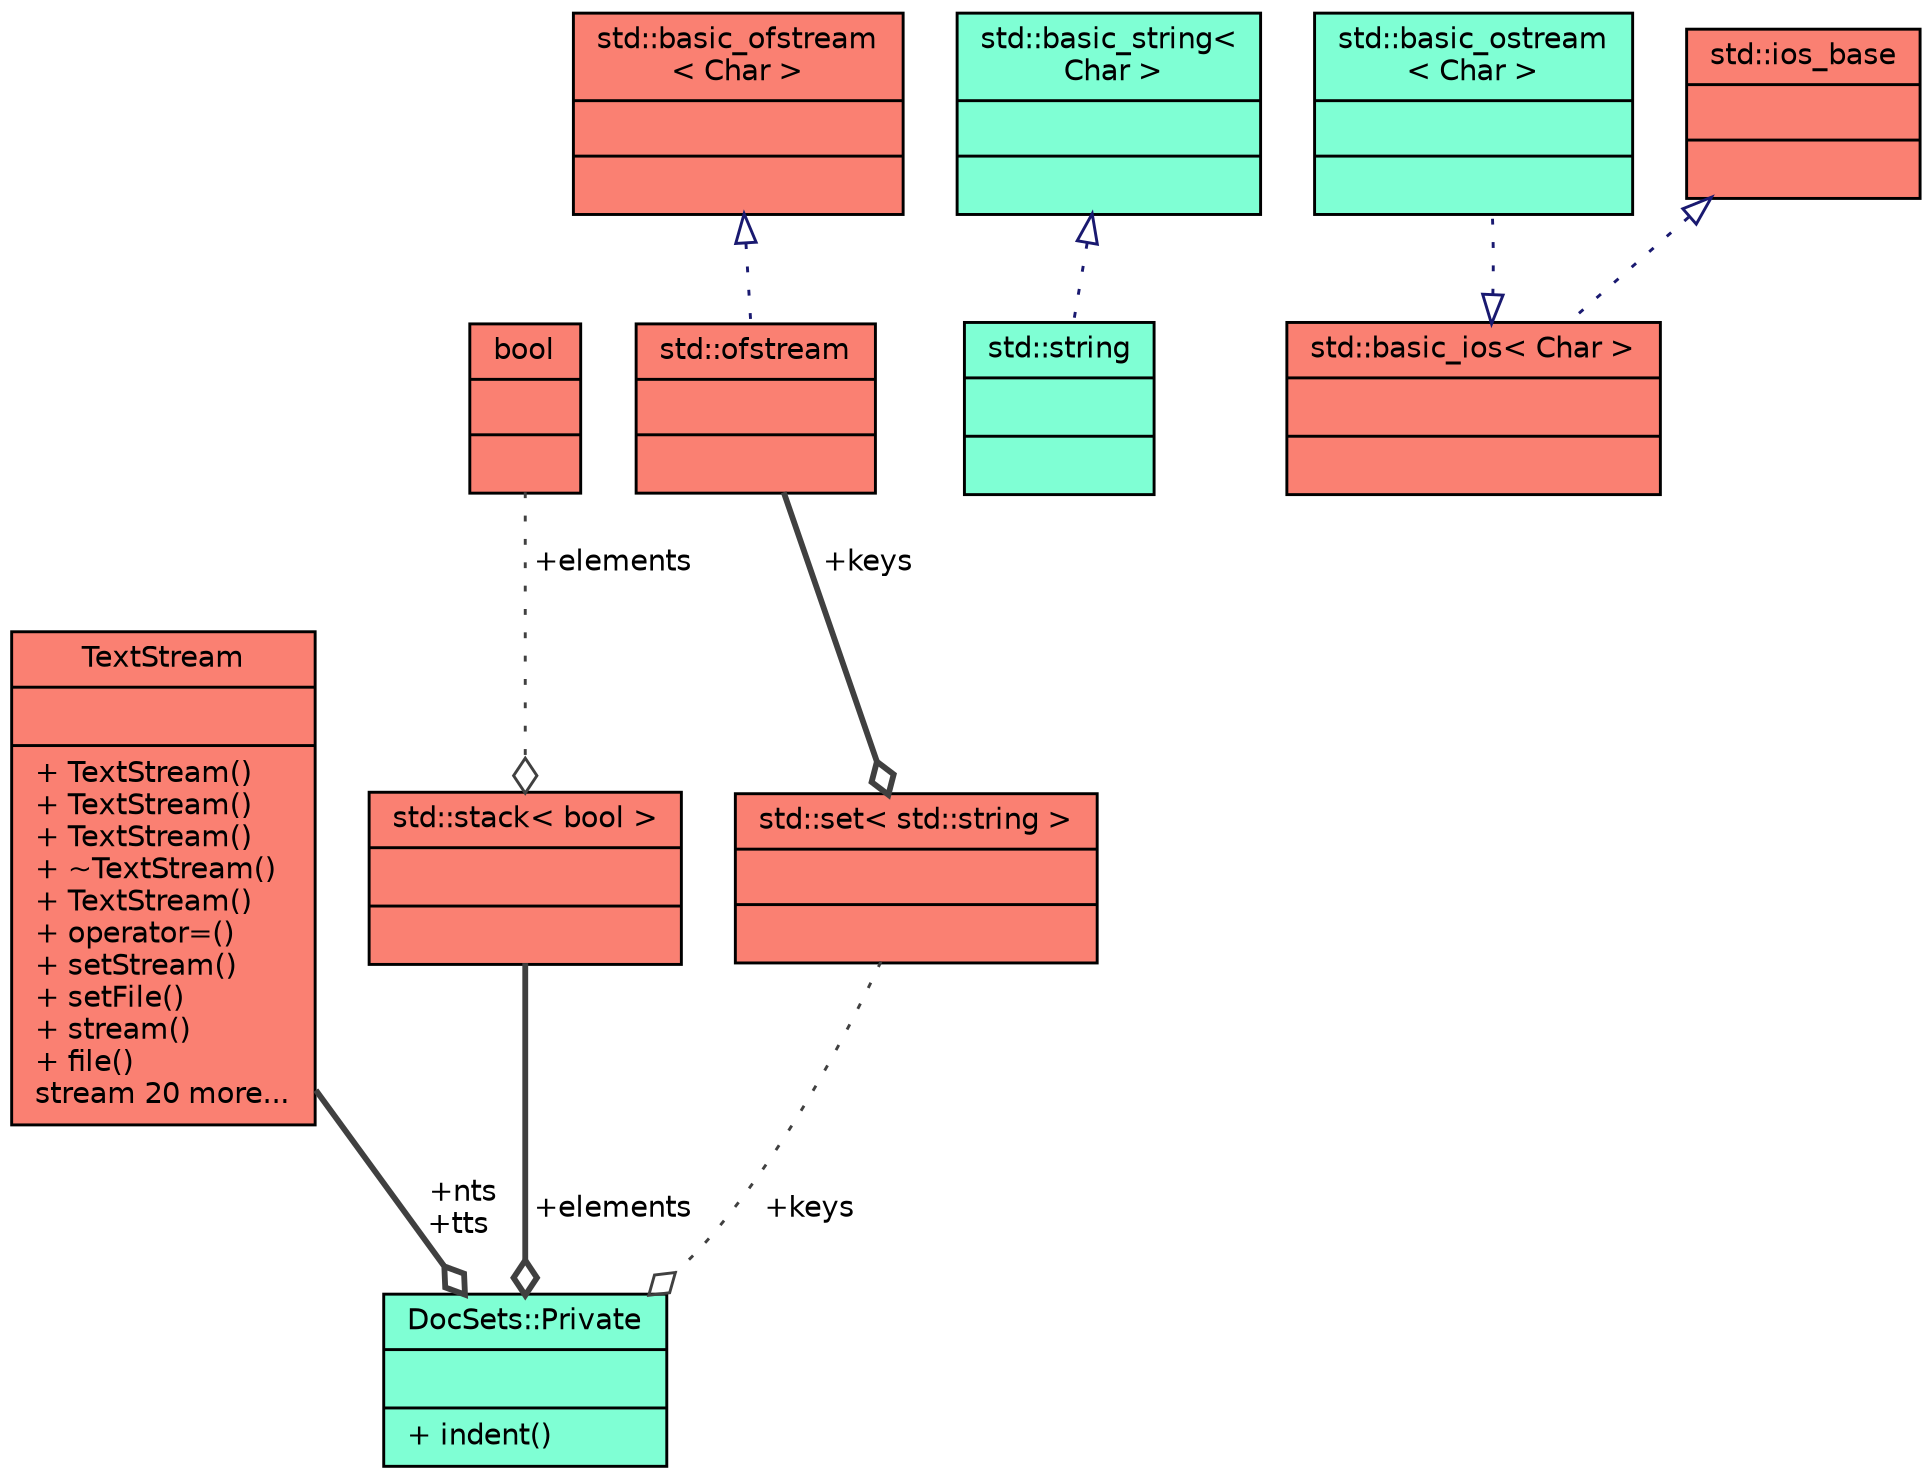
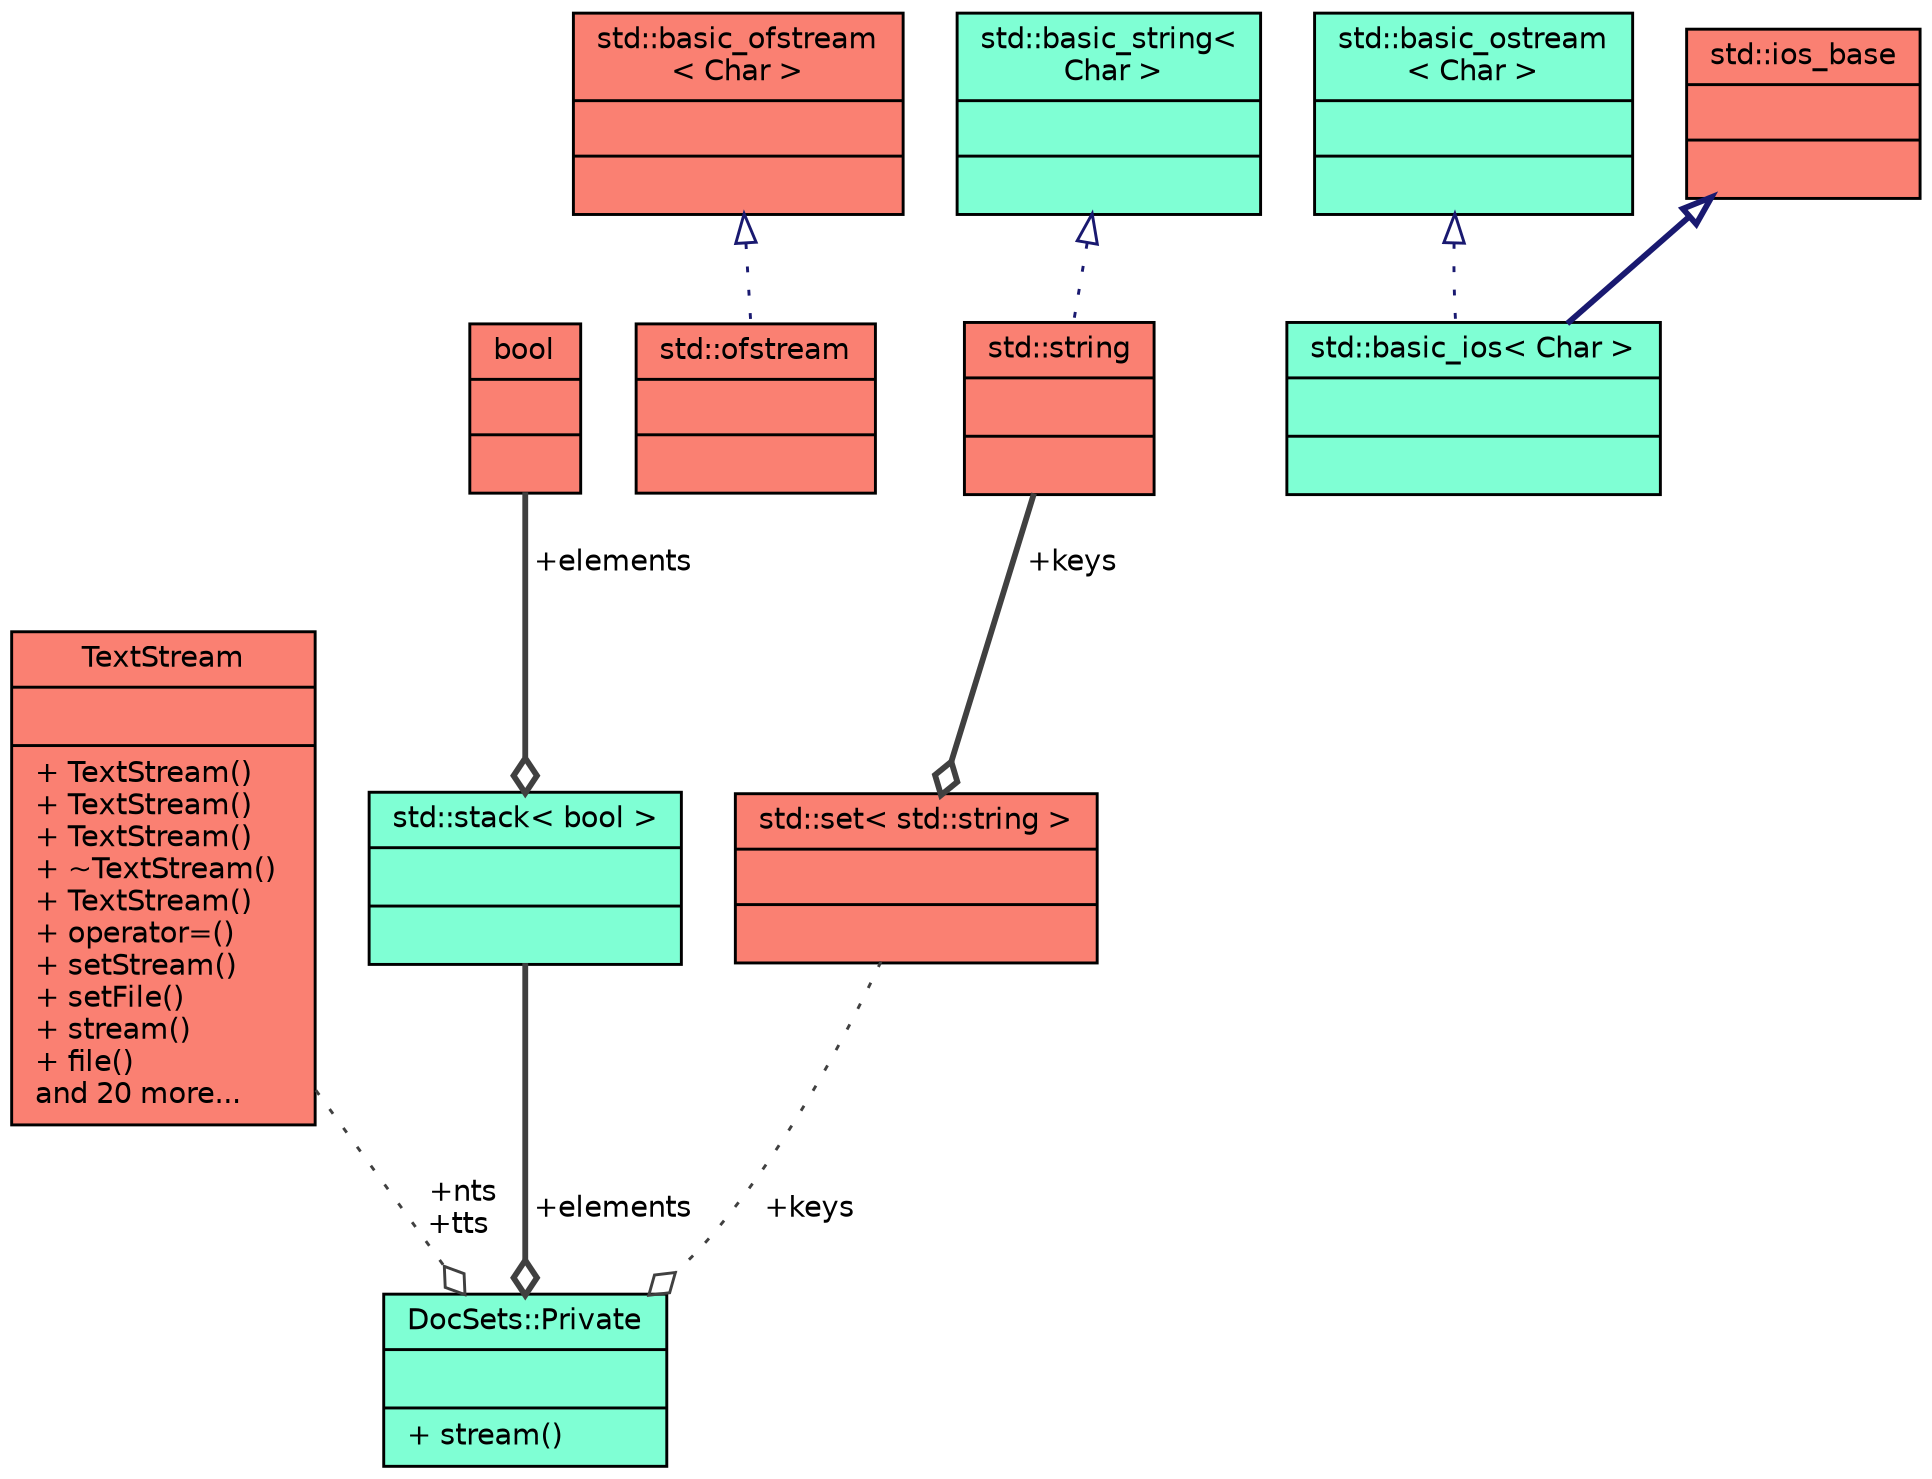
(1493, 254) -> (1454, 283)
(1628, 270) -> (1628, 270)
(1059, 409) -> (1059, 409)
(1474, 409) -> (1474, 409)
(525, 625) -> (525, 625)
(830, 627) -> (993, 627)
(525, 878) -> (525, 878)
(163, 1094) -> (139, 1094)
(380, 1178) -> (380, 1178)
(480, 1436) -> (486, 1436)
